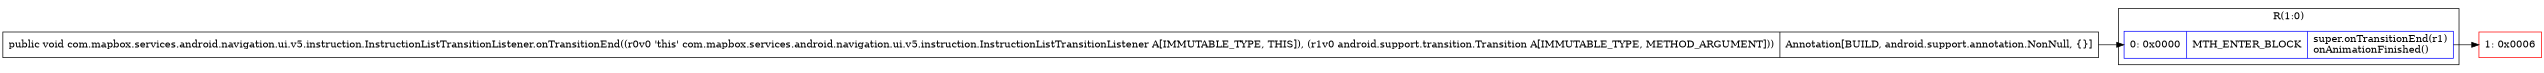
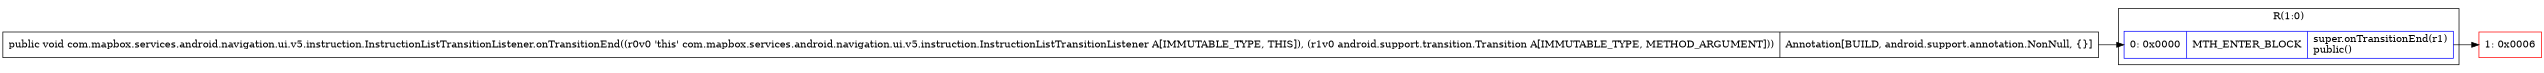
(2371, 50) -> (2333, 50)
